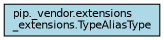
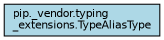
(82, 20) -> (82, 20)
